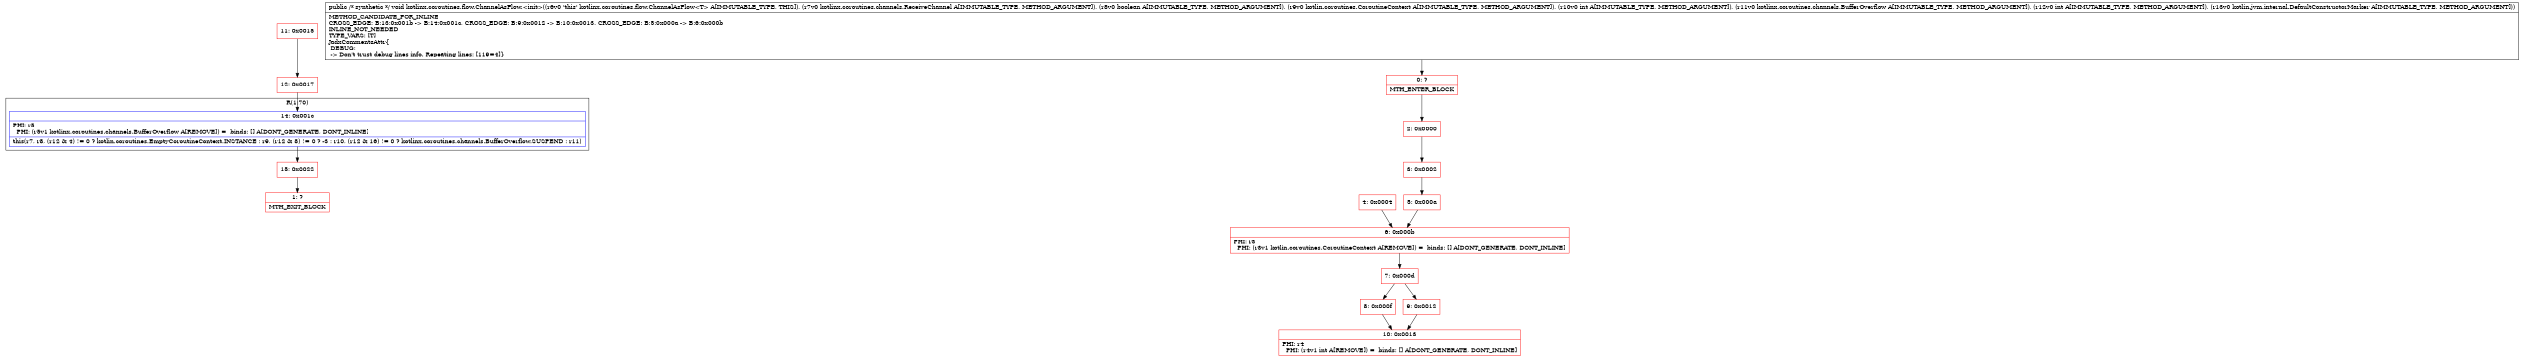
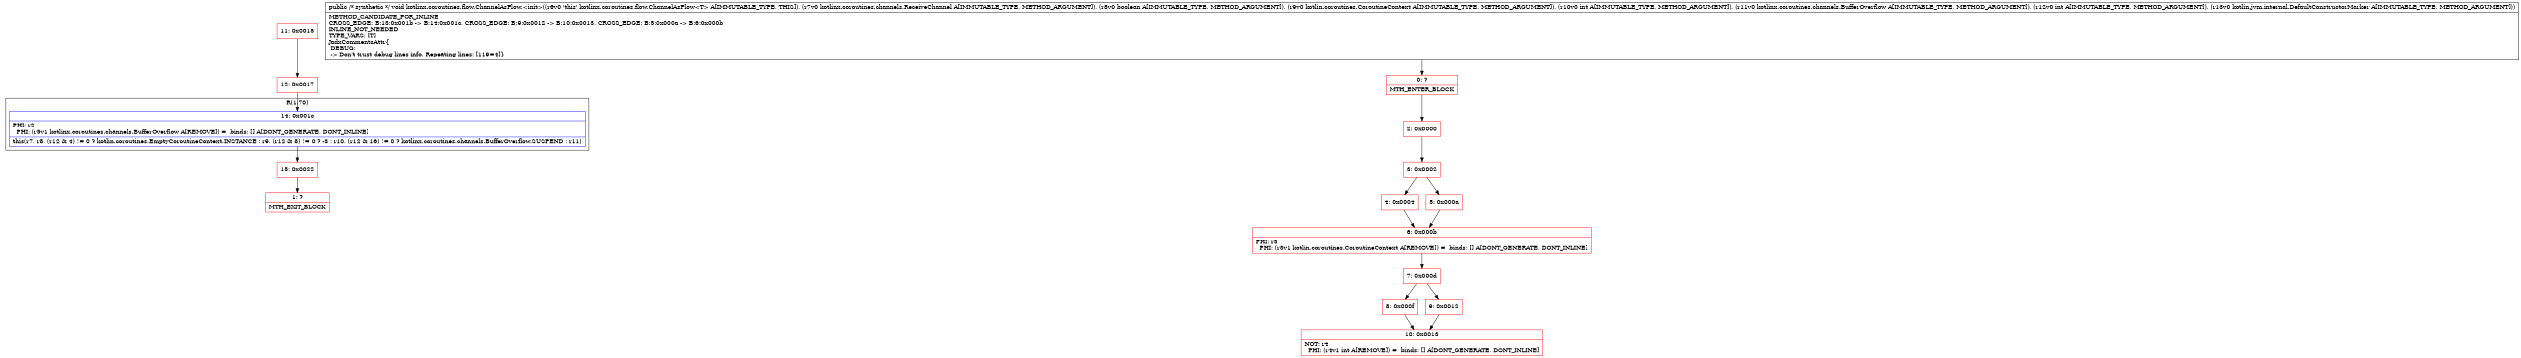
(25, 126) -> (25, 126)
none -> (1412, 184)
(1294, 344) -> (1317, 344)
